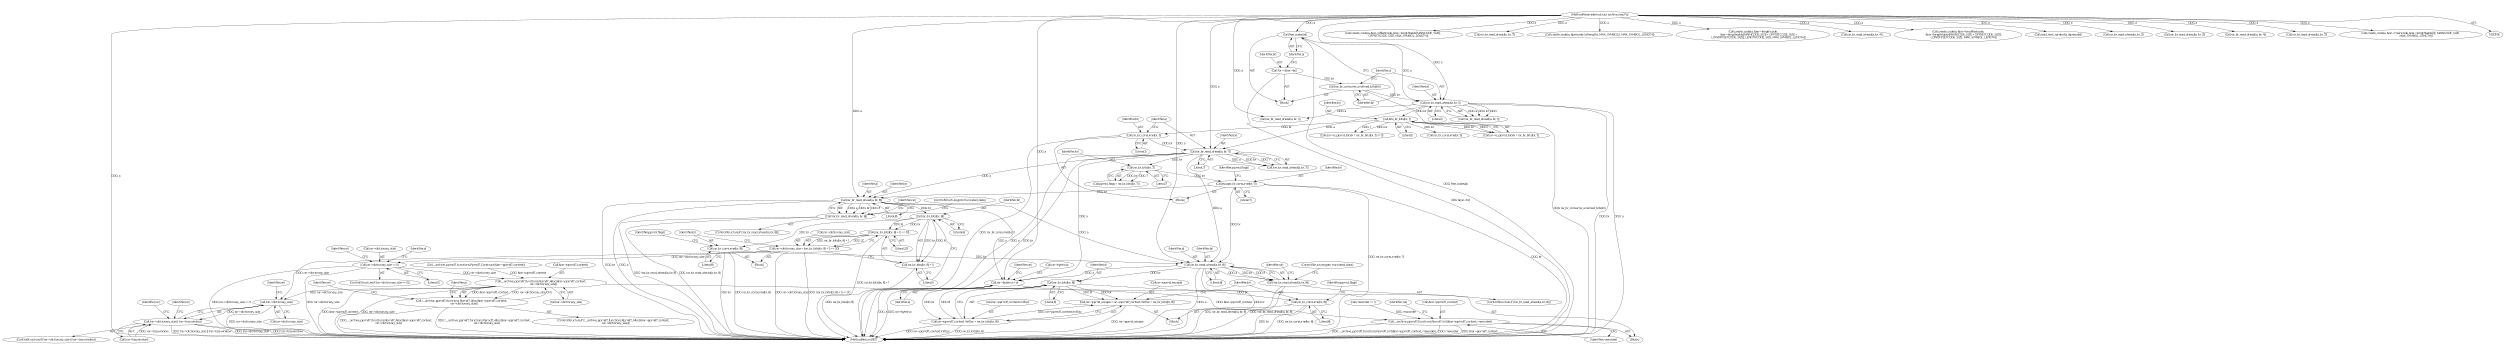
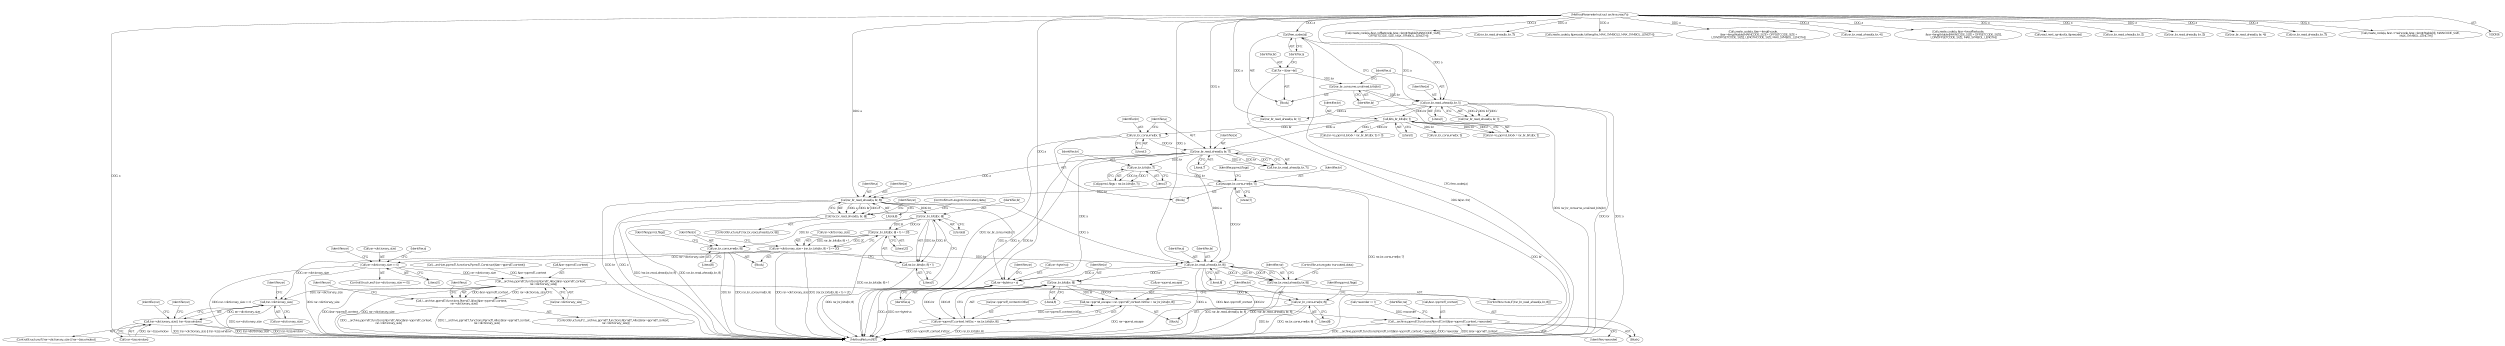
(1456, 184) -> (1456, 184)
